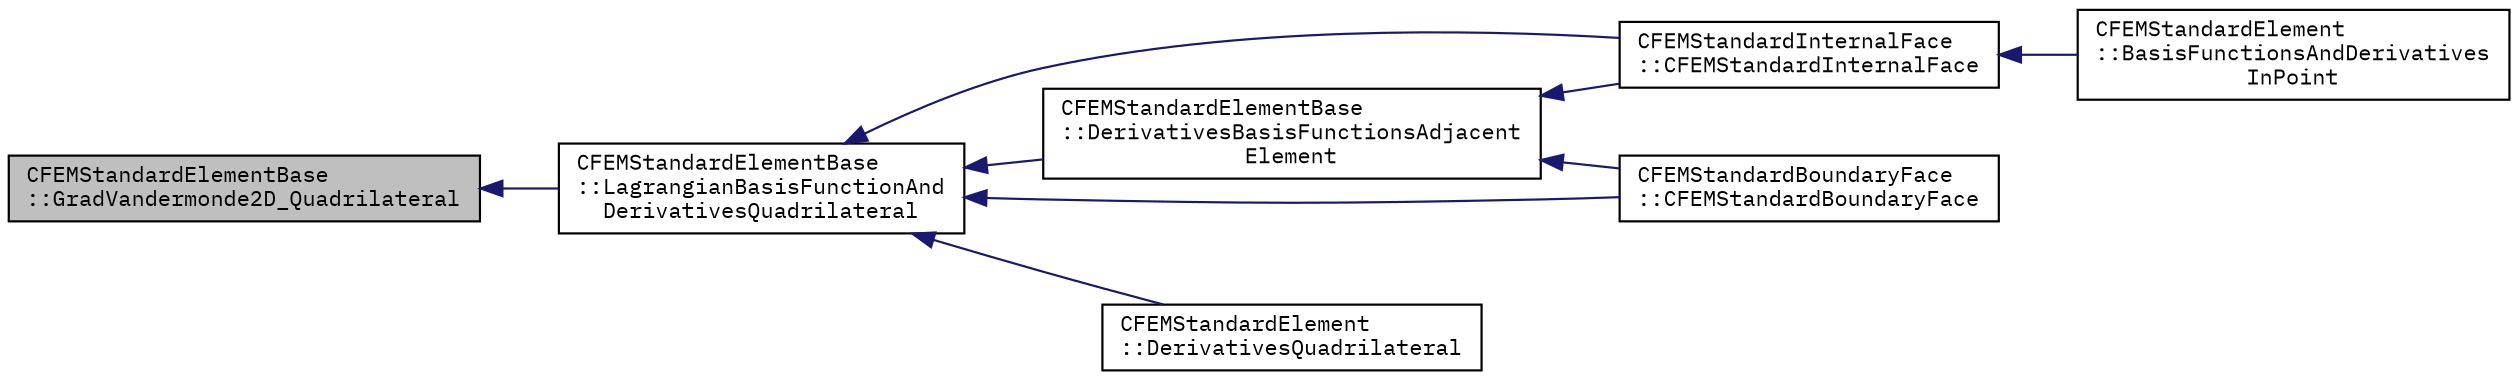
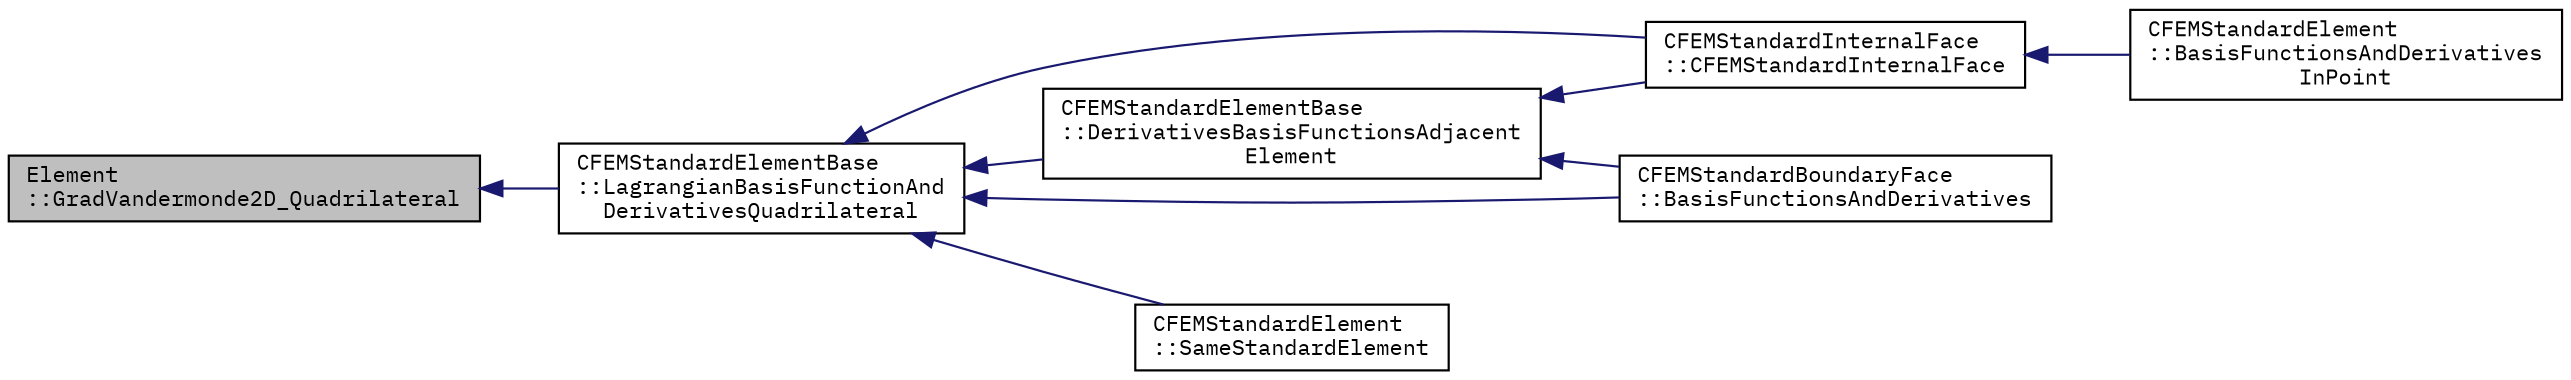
(244, 188) -> (244, 188)
(1809, 188) -> (1836, 188)
(1292, 338) -> (1292, 338)
